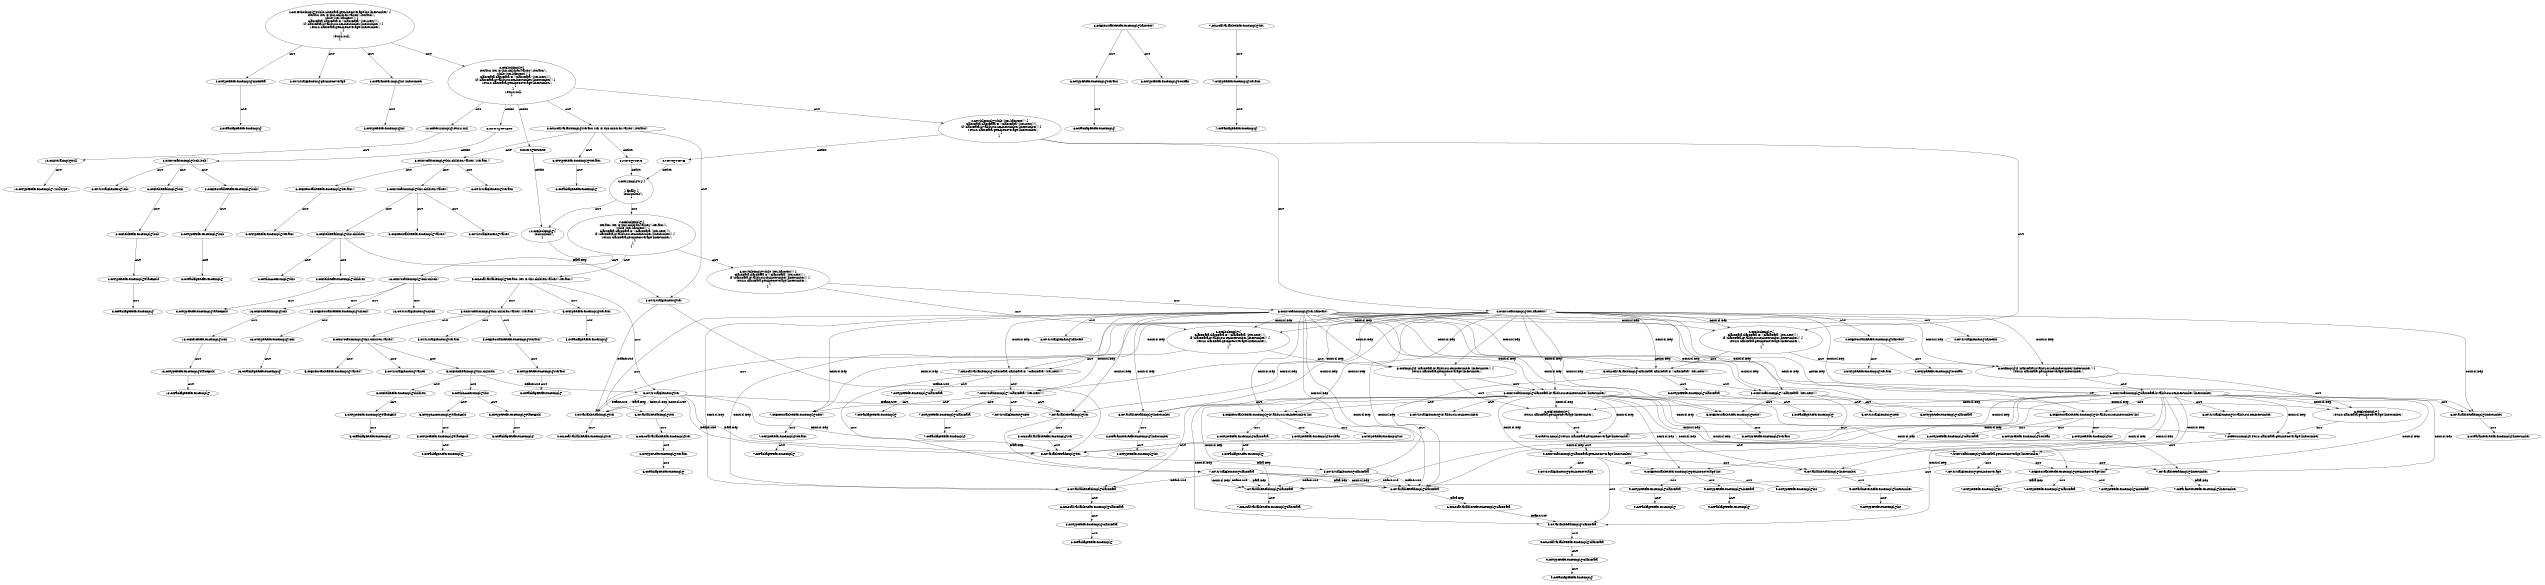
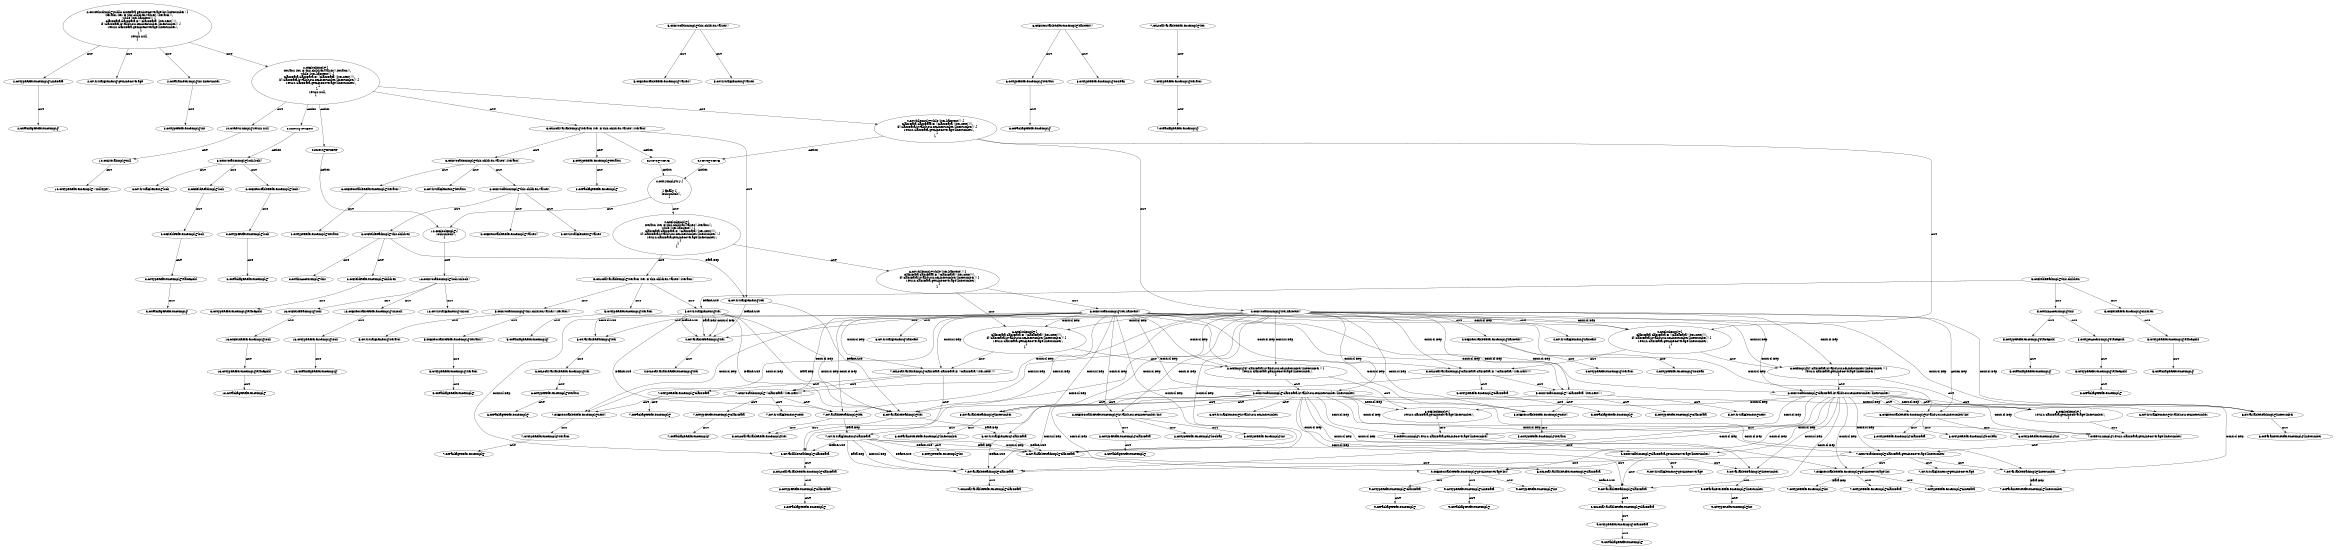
(423, 323) -> none
(415, 356) -> none
(1663, 359) -> (1471, 359)
(1052, 445) -> (835, 425)
(1457, 498) -> (1427, 463)
